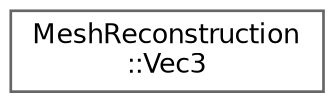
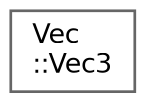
(167, 51) -> (73, 51)
